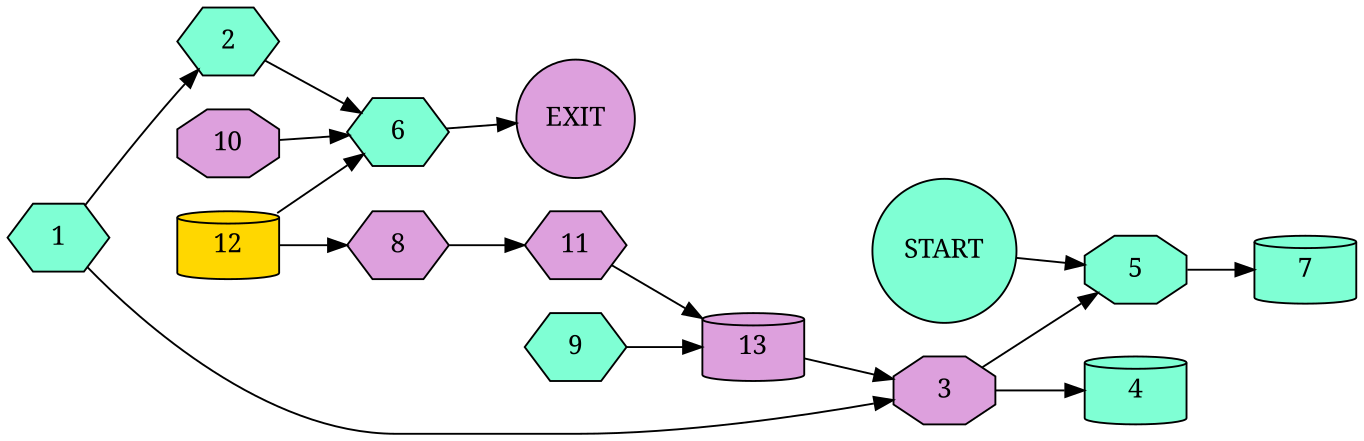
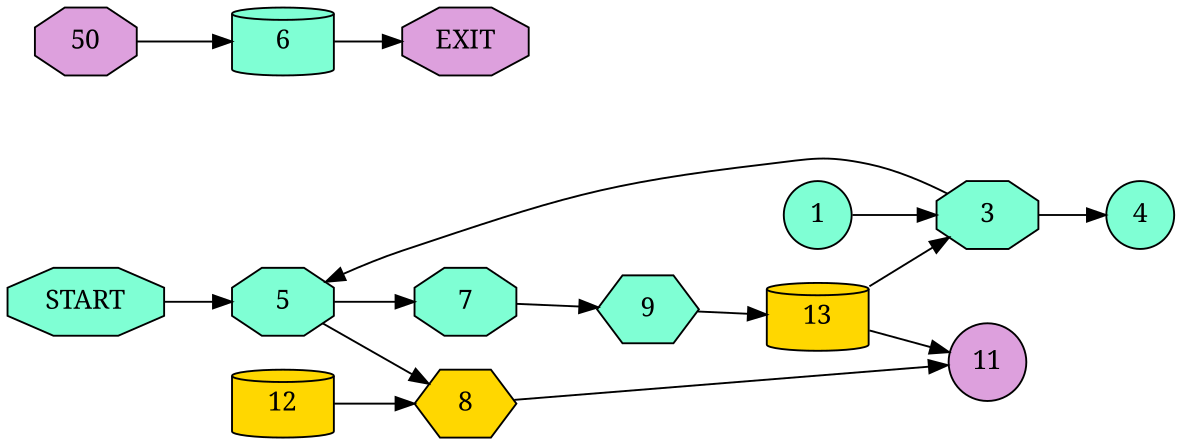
(228, 41) -> none
(576, 119) -> (465, 41)
(398, 132) -> (283, 41)
(228, 143) -> (86, 41)
(312, 189) -> none
(58, 238) -> (818, 215)
(398, 245) -> (465, 404)
(576, 245) -> (987, 362)
(944, 251) -> (86, 302)
(1305, 270) -> (465, 302)
(649, 287) -> (900, 339)
none -> (548, 305)
(753, 347) -> (818, 317)
none -> (367, 349)
(944, 390) -> (987, 215)
(1136, 390) -> (1140, 215)
